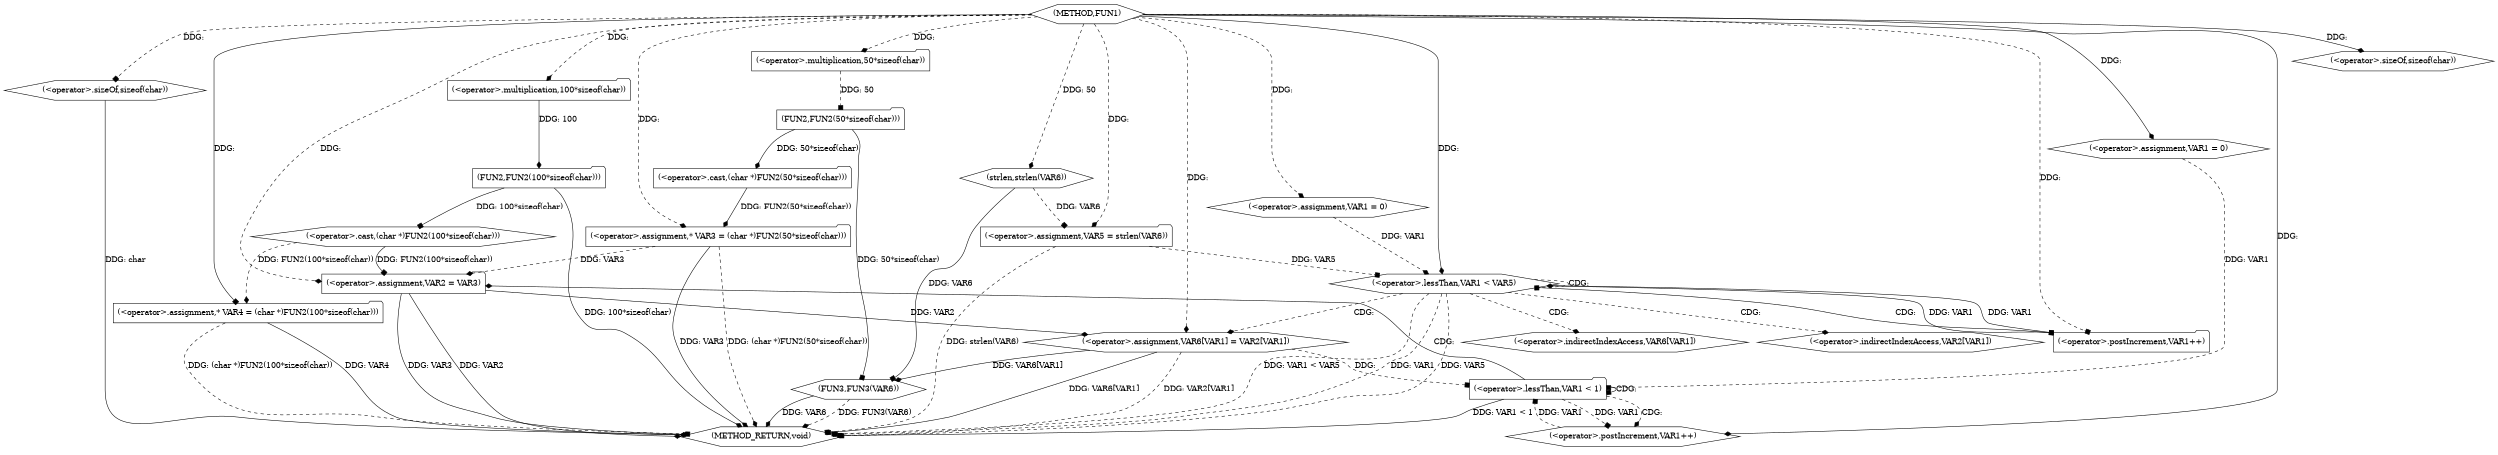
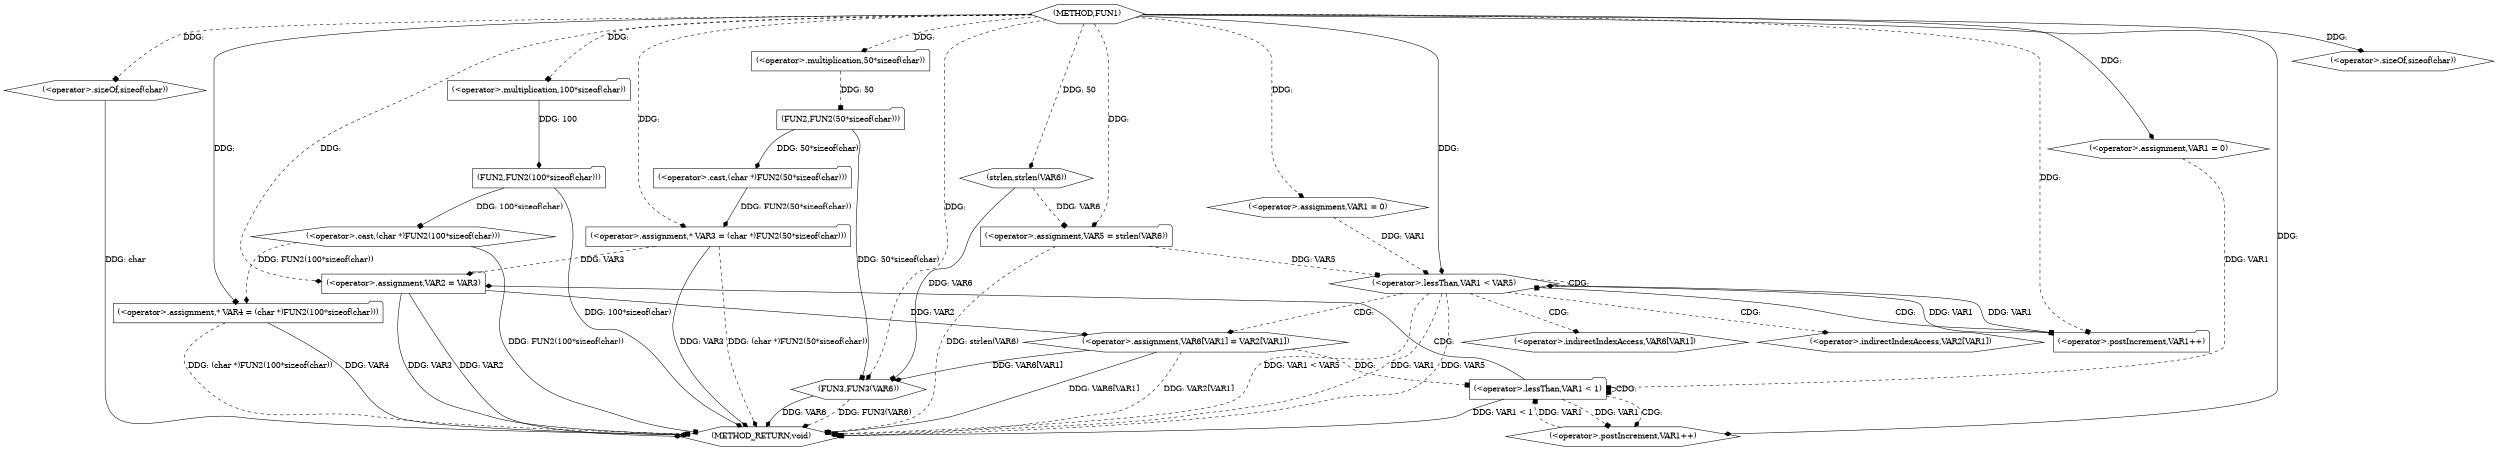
(783, 19) -> (783, 19)
(1187, 156) -> (945, 176)
(376, 258) -> (535, 382)
